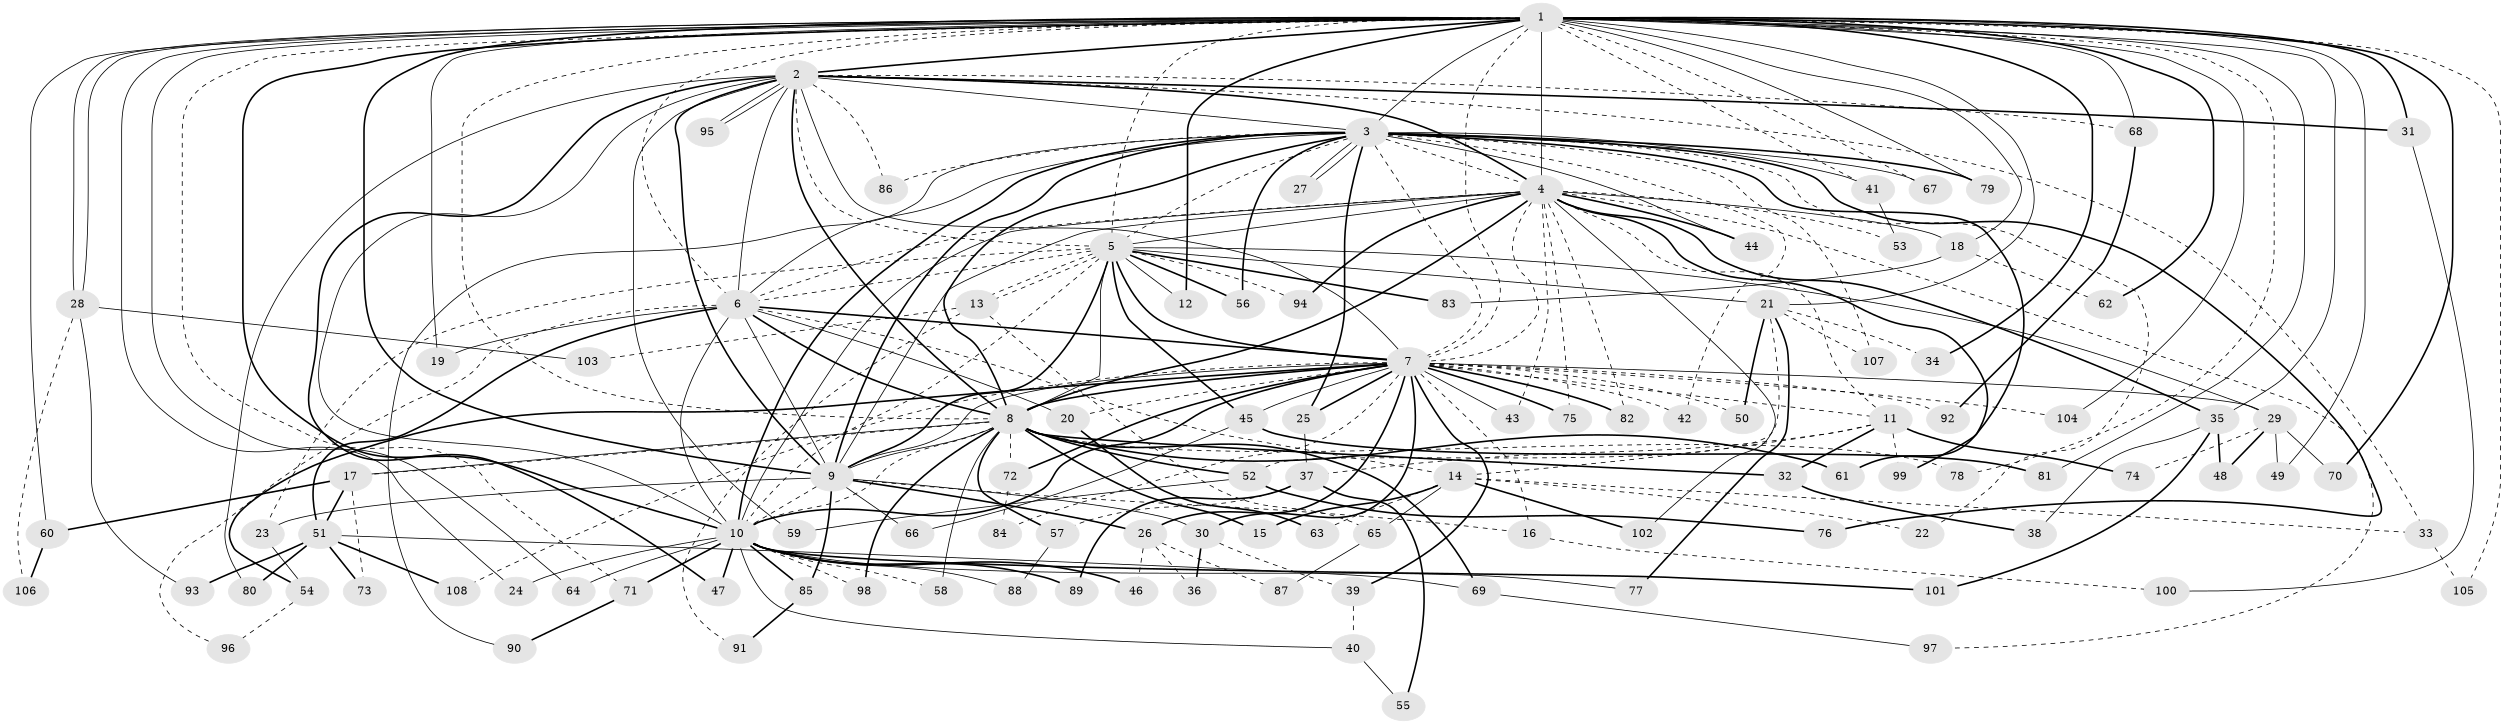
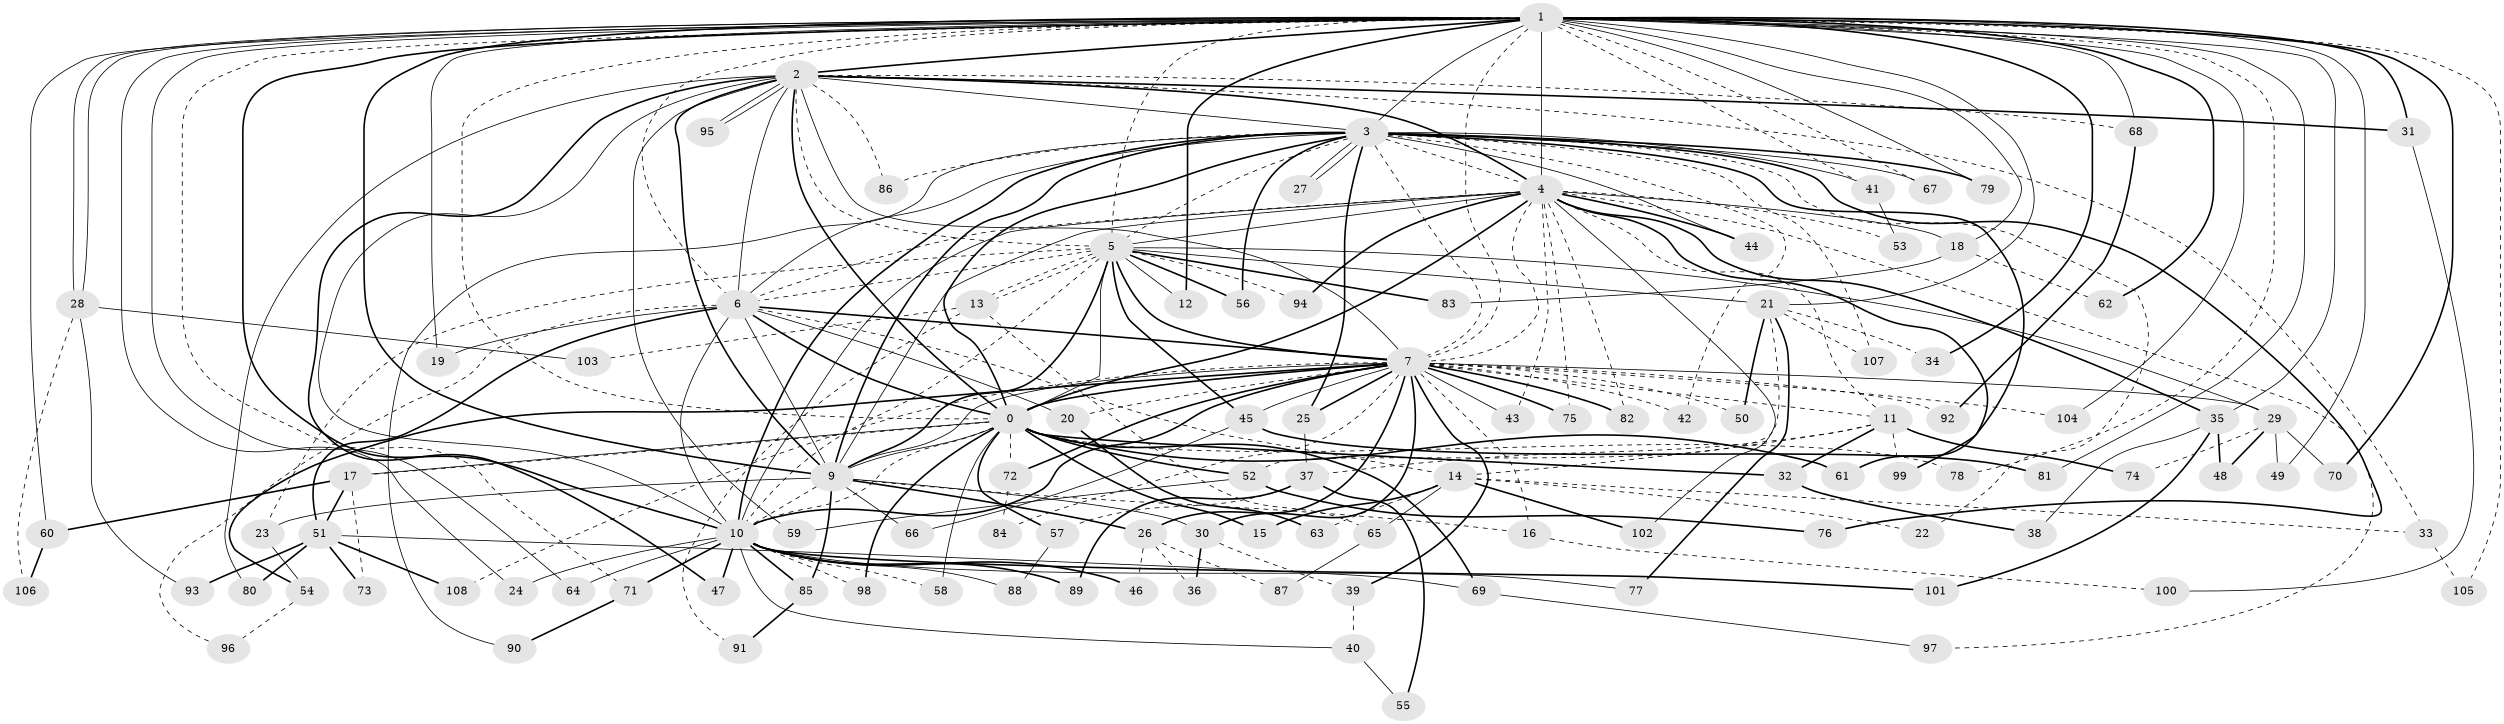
(1011, 419) -> (1011, 419)
